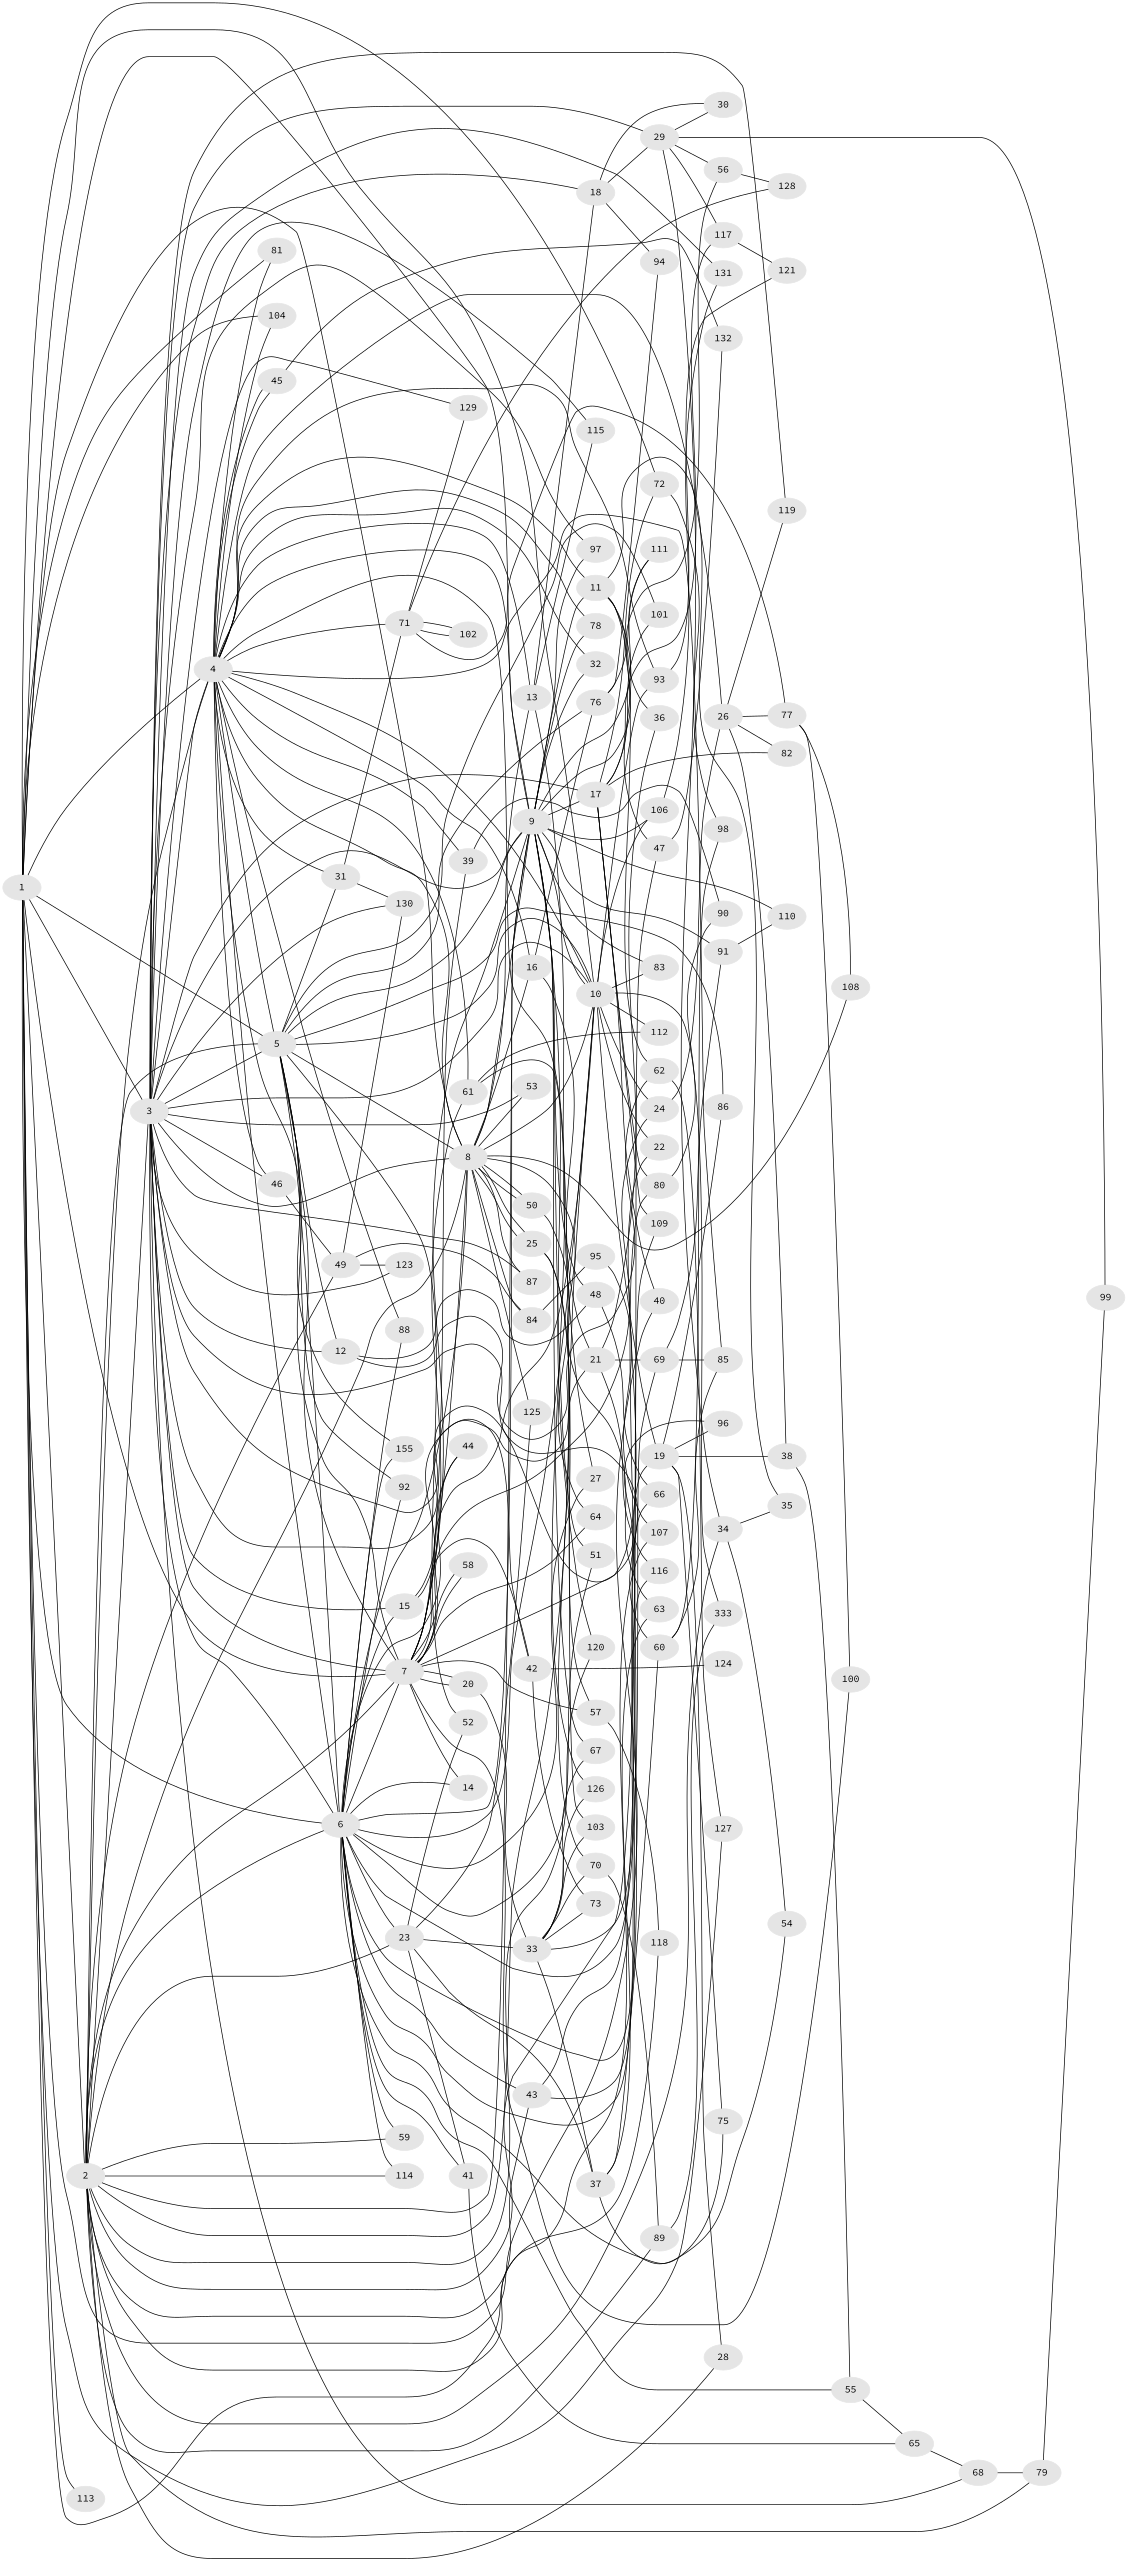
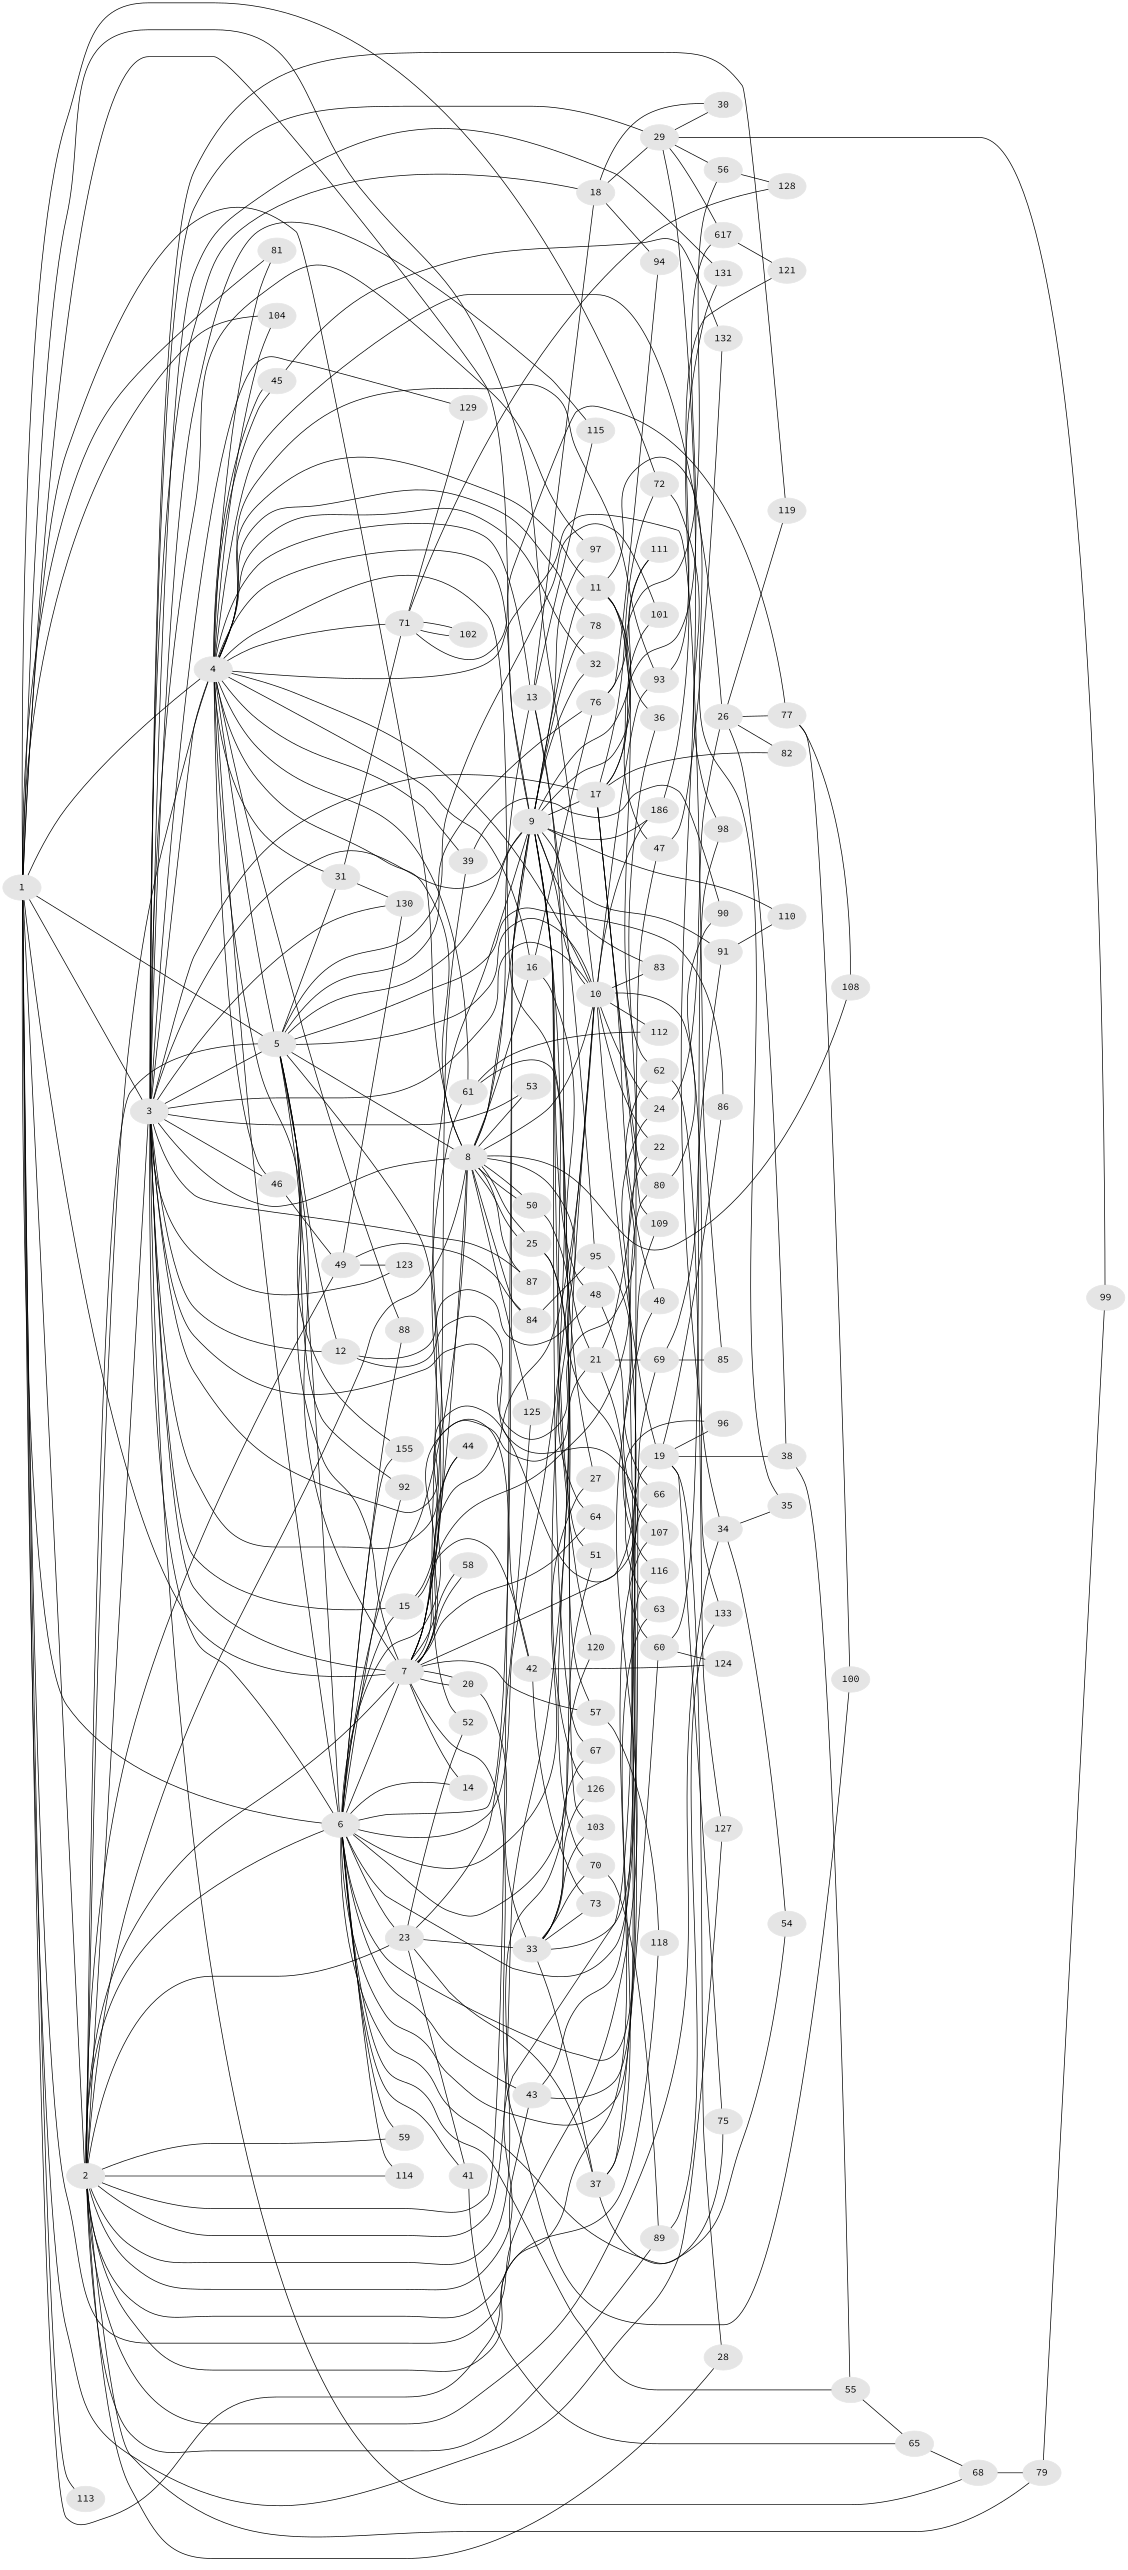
(723, 235) -> (723, 235)
(659, 810) -> (659, 810)
none -> (571, 976)
(697, 1506) -> (687, 1654)
(723, 1614) -> (723, 1614)
